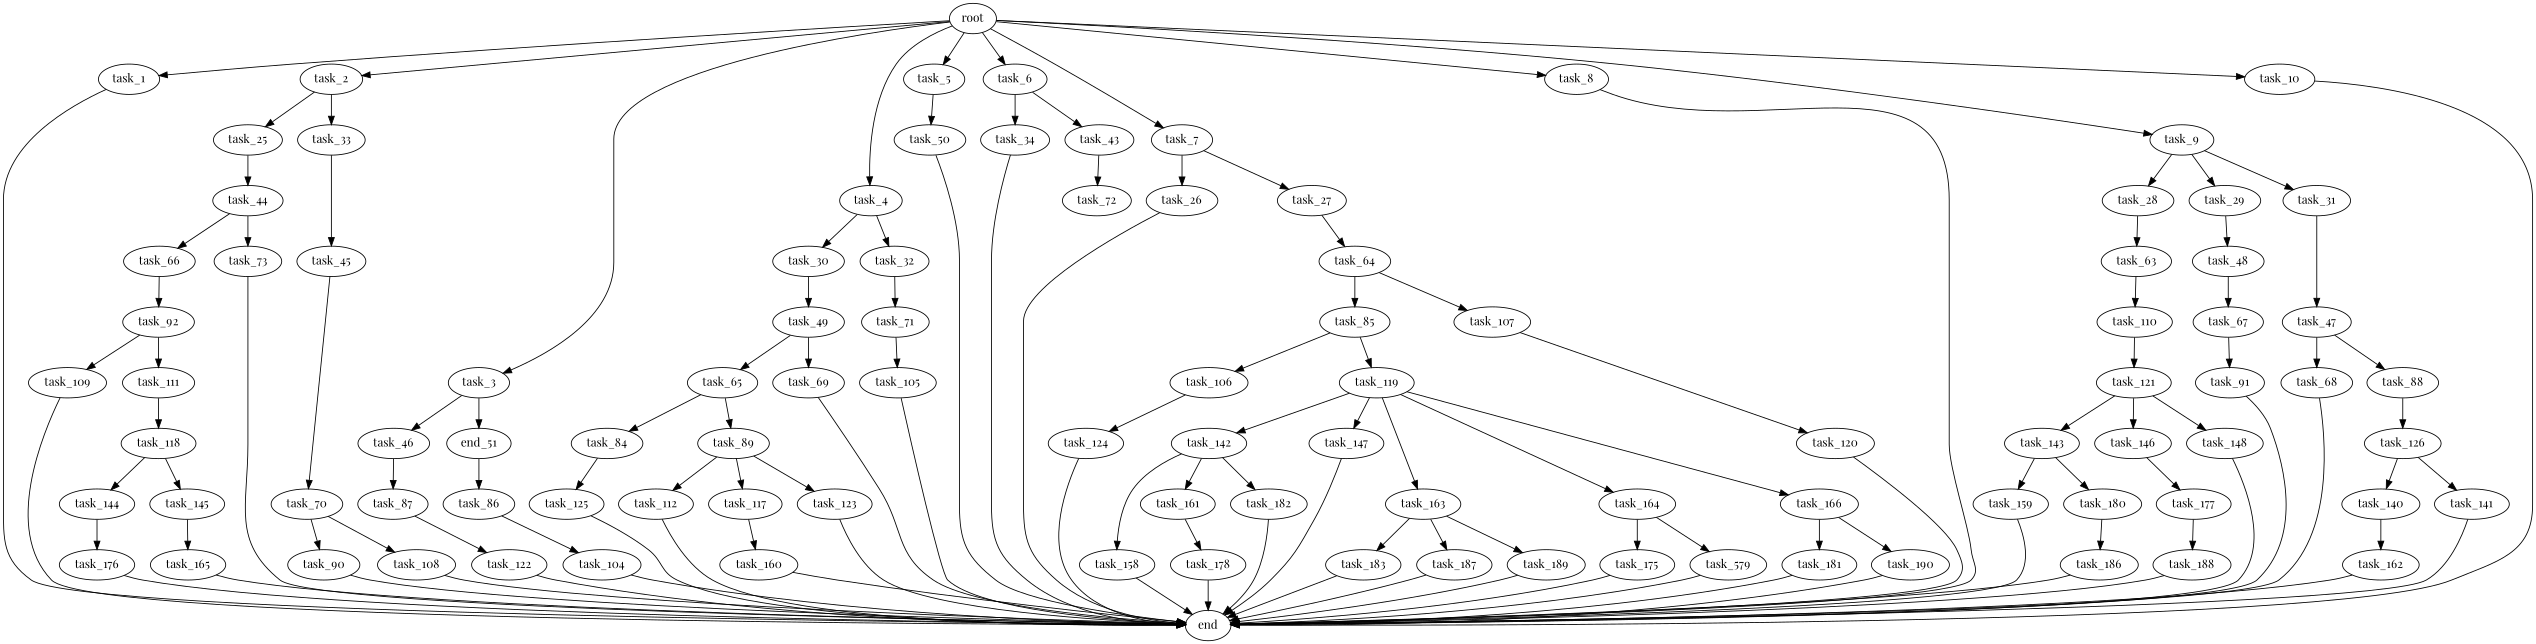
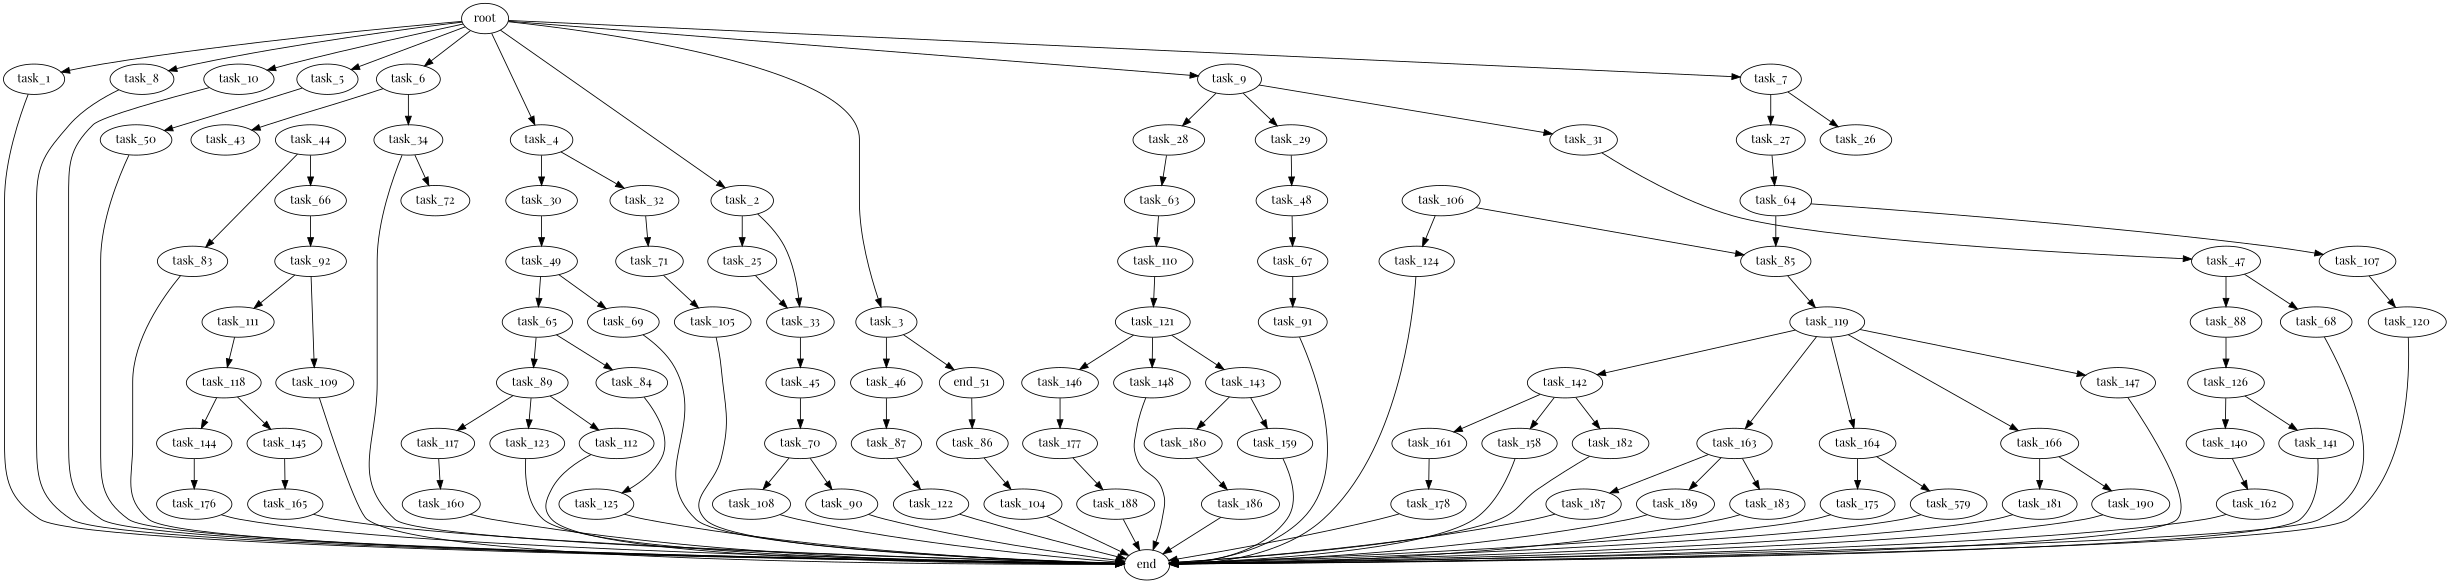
(248, 166) -> (768, 289)
(1098, 166) -> (420, 166)
(248, 261) -> (193, 261)
(1287, 351) -> (1606, 231)
(1024, 432) -> none
